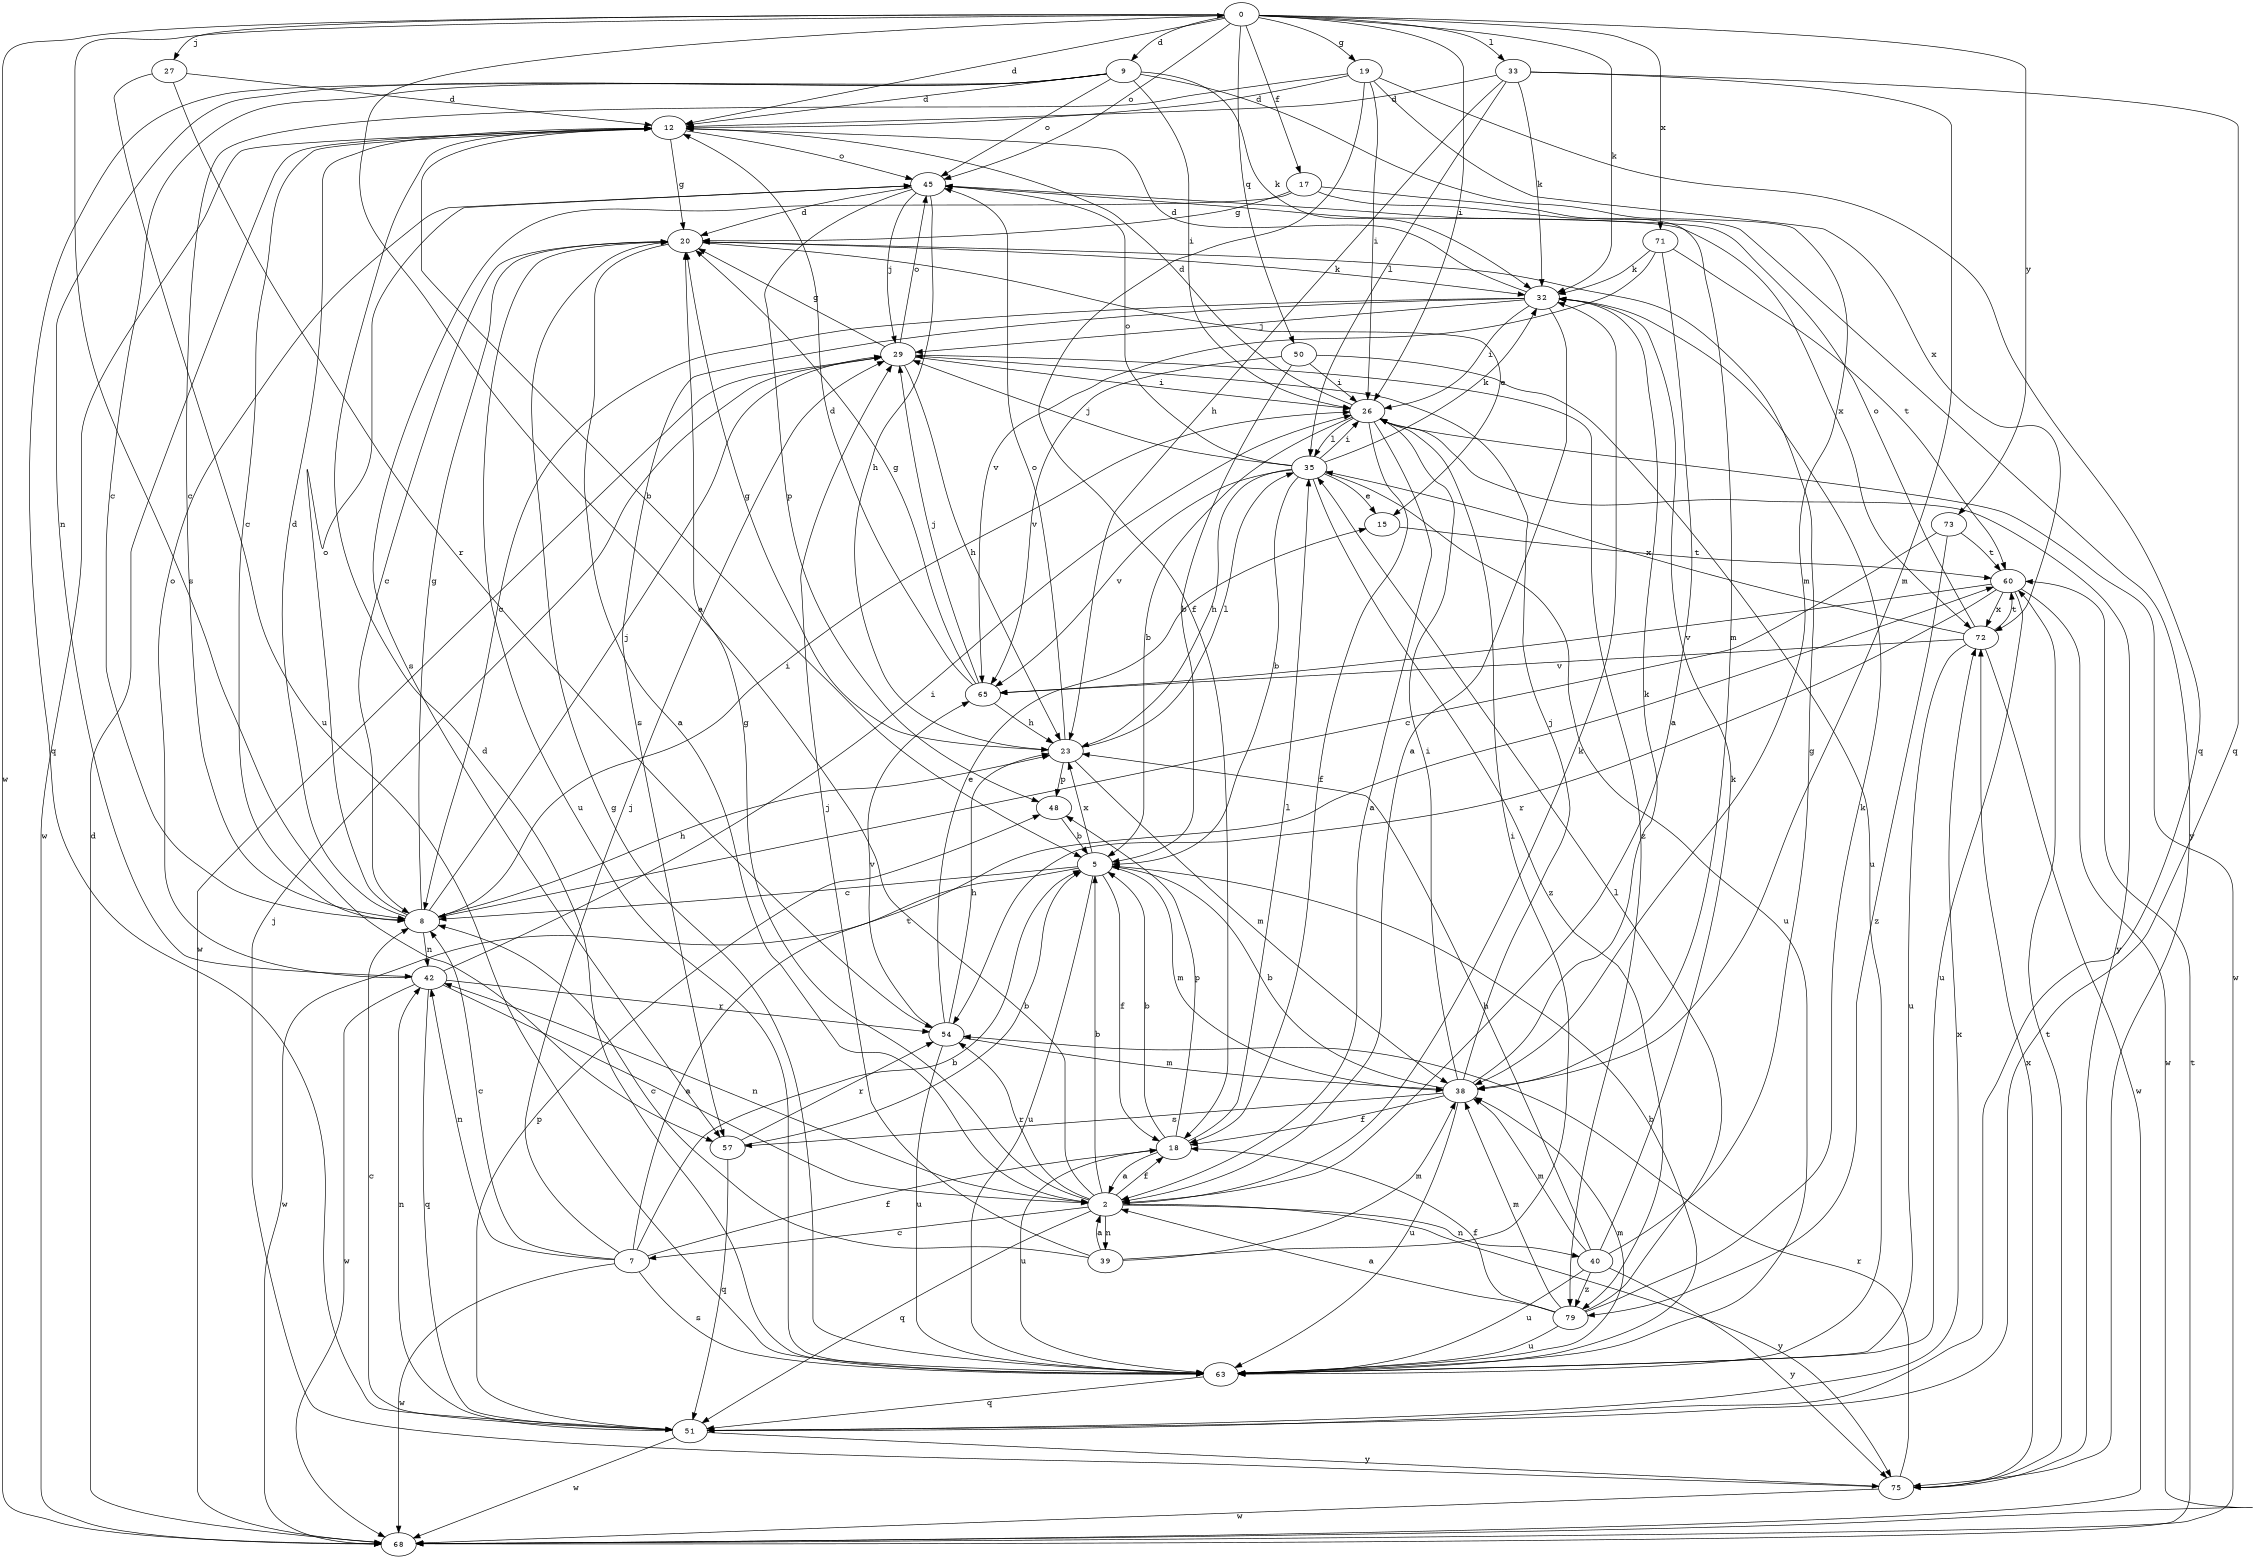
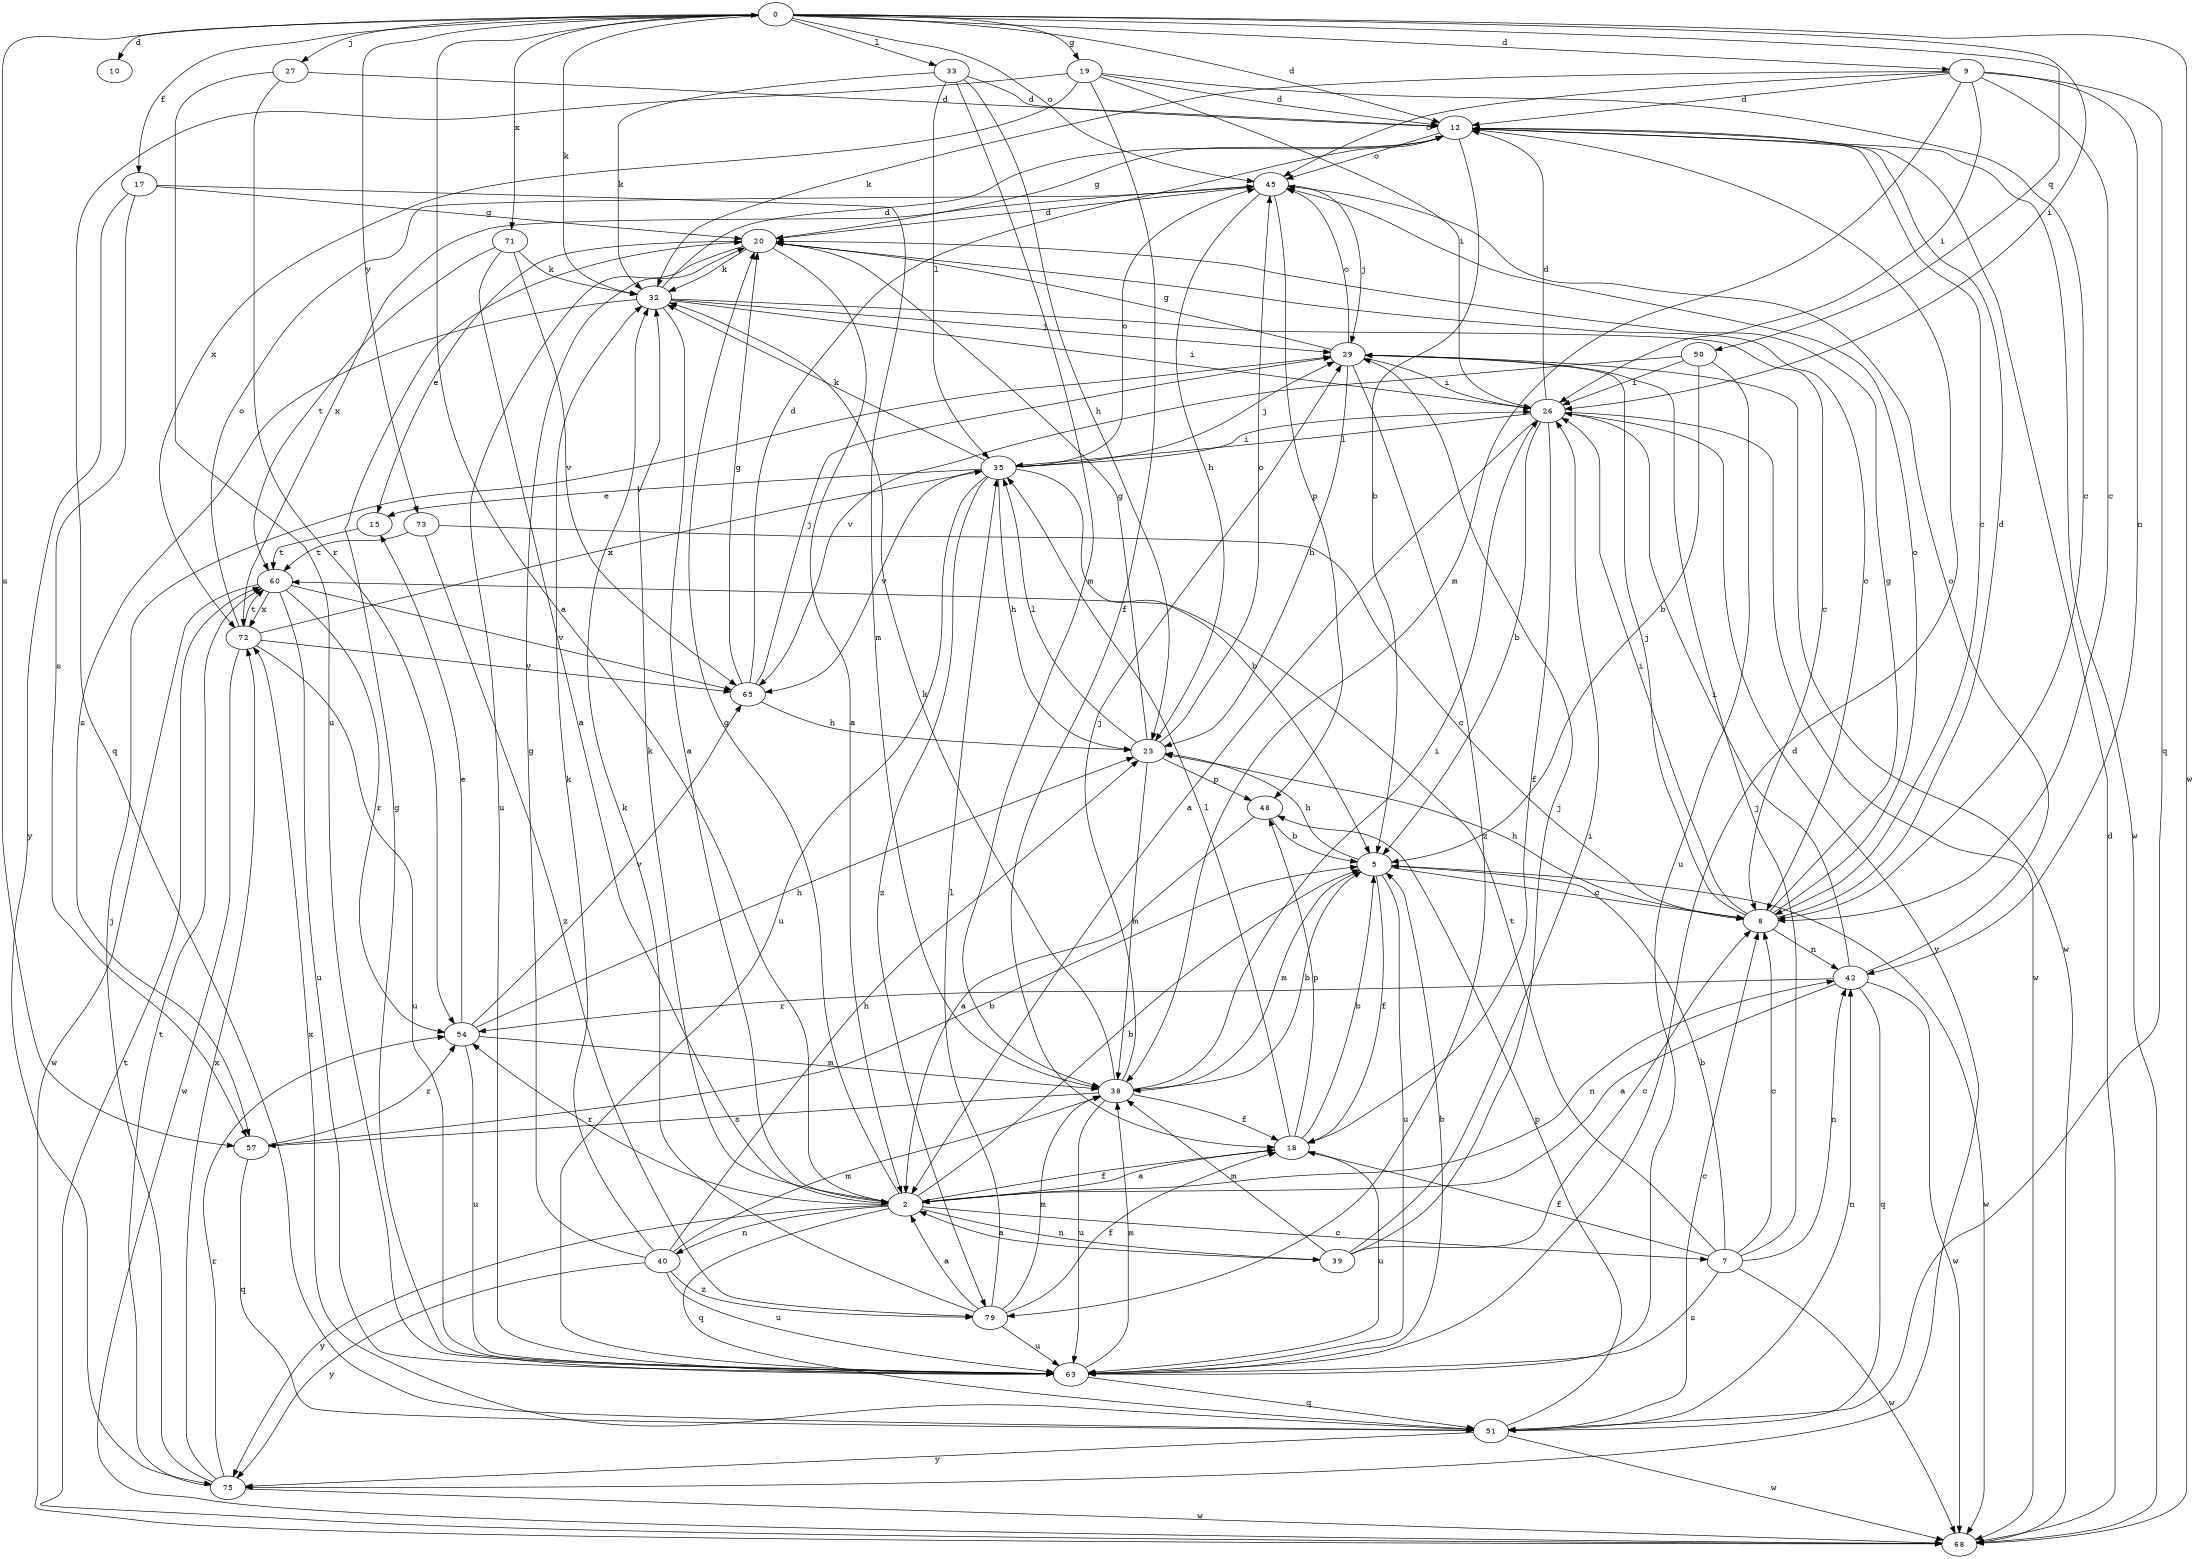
none -> (115, 71)
(1086, 808) -> (1308, 808)
none -> (1027, 961)
(2059, 1008) -> none
